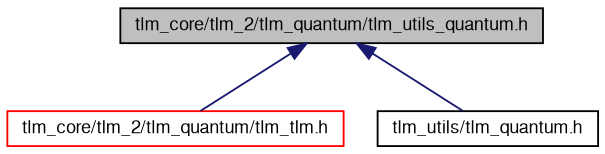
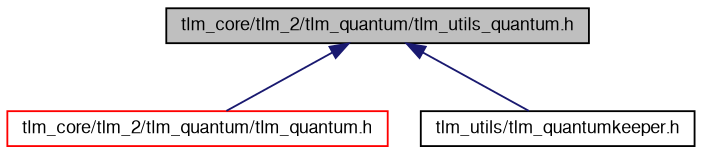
(175, 129) -> (198, 129)
(488, 129) -> (558, 129)
